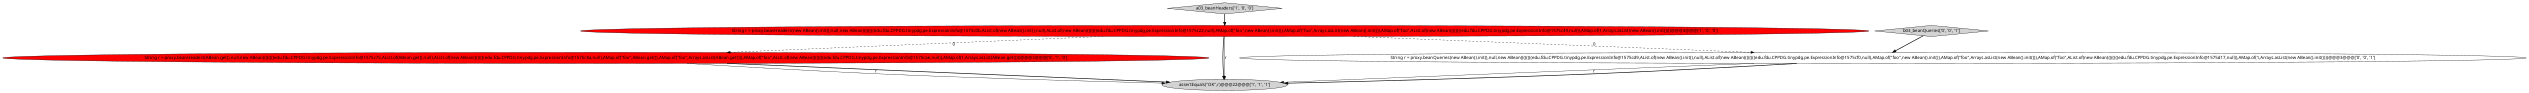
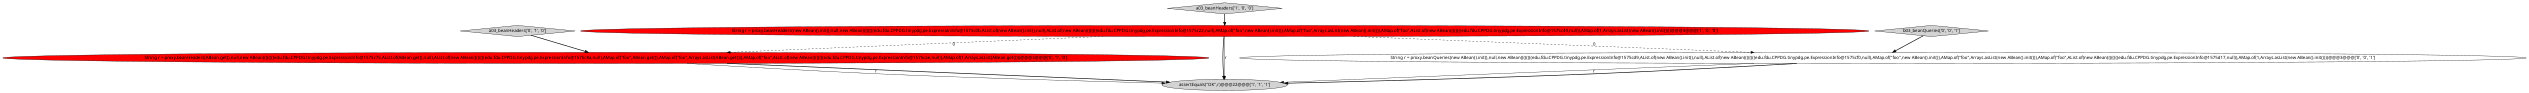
none -> (518, 31)
